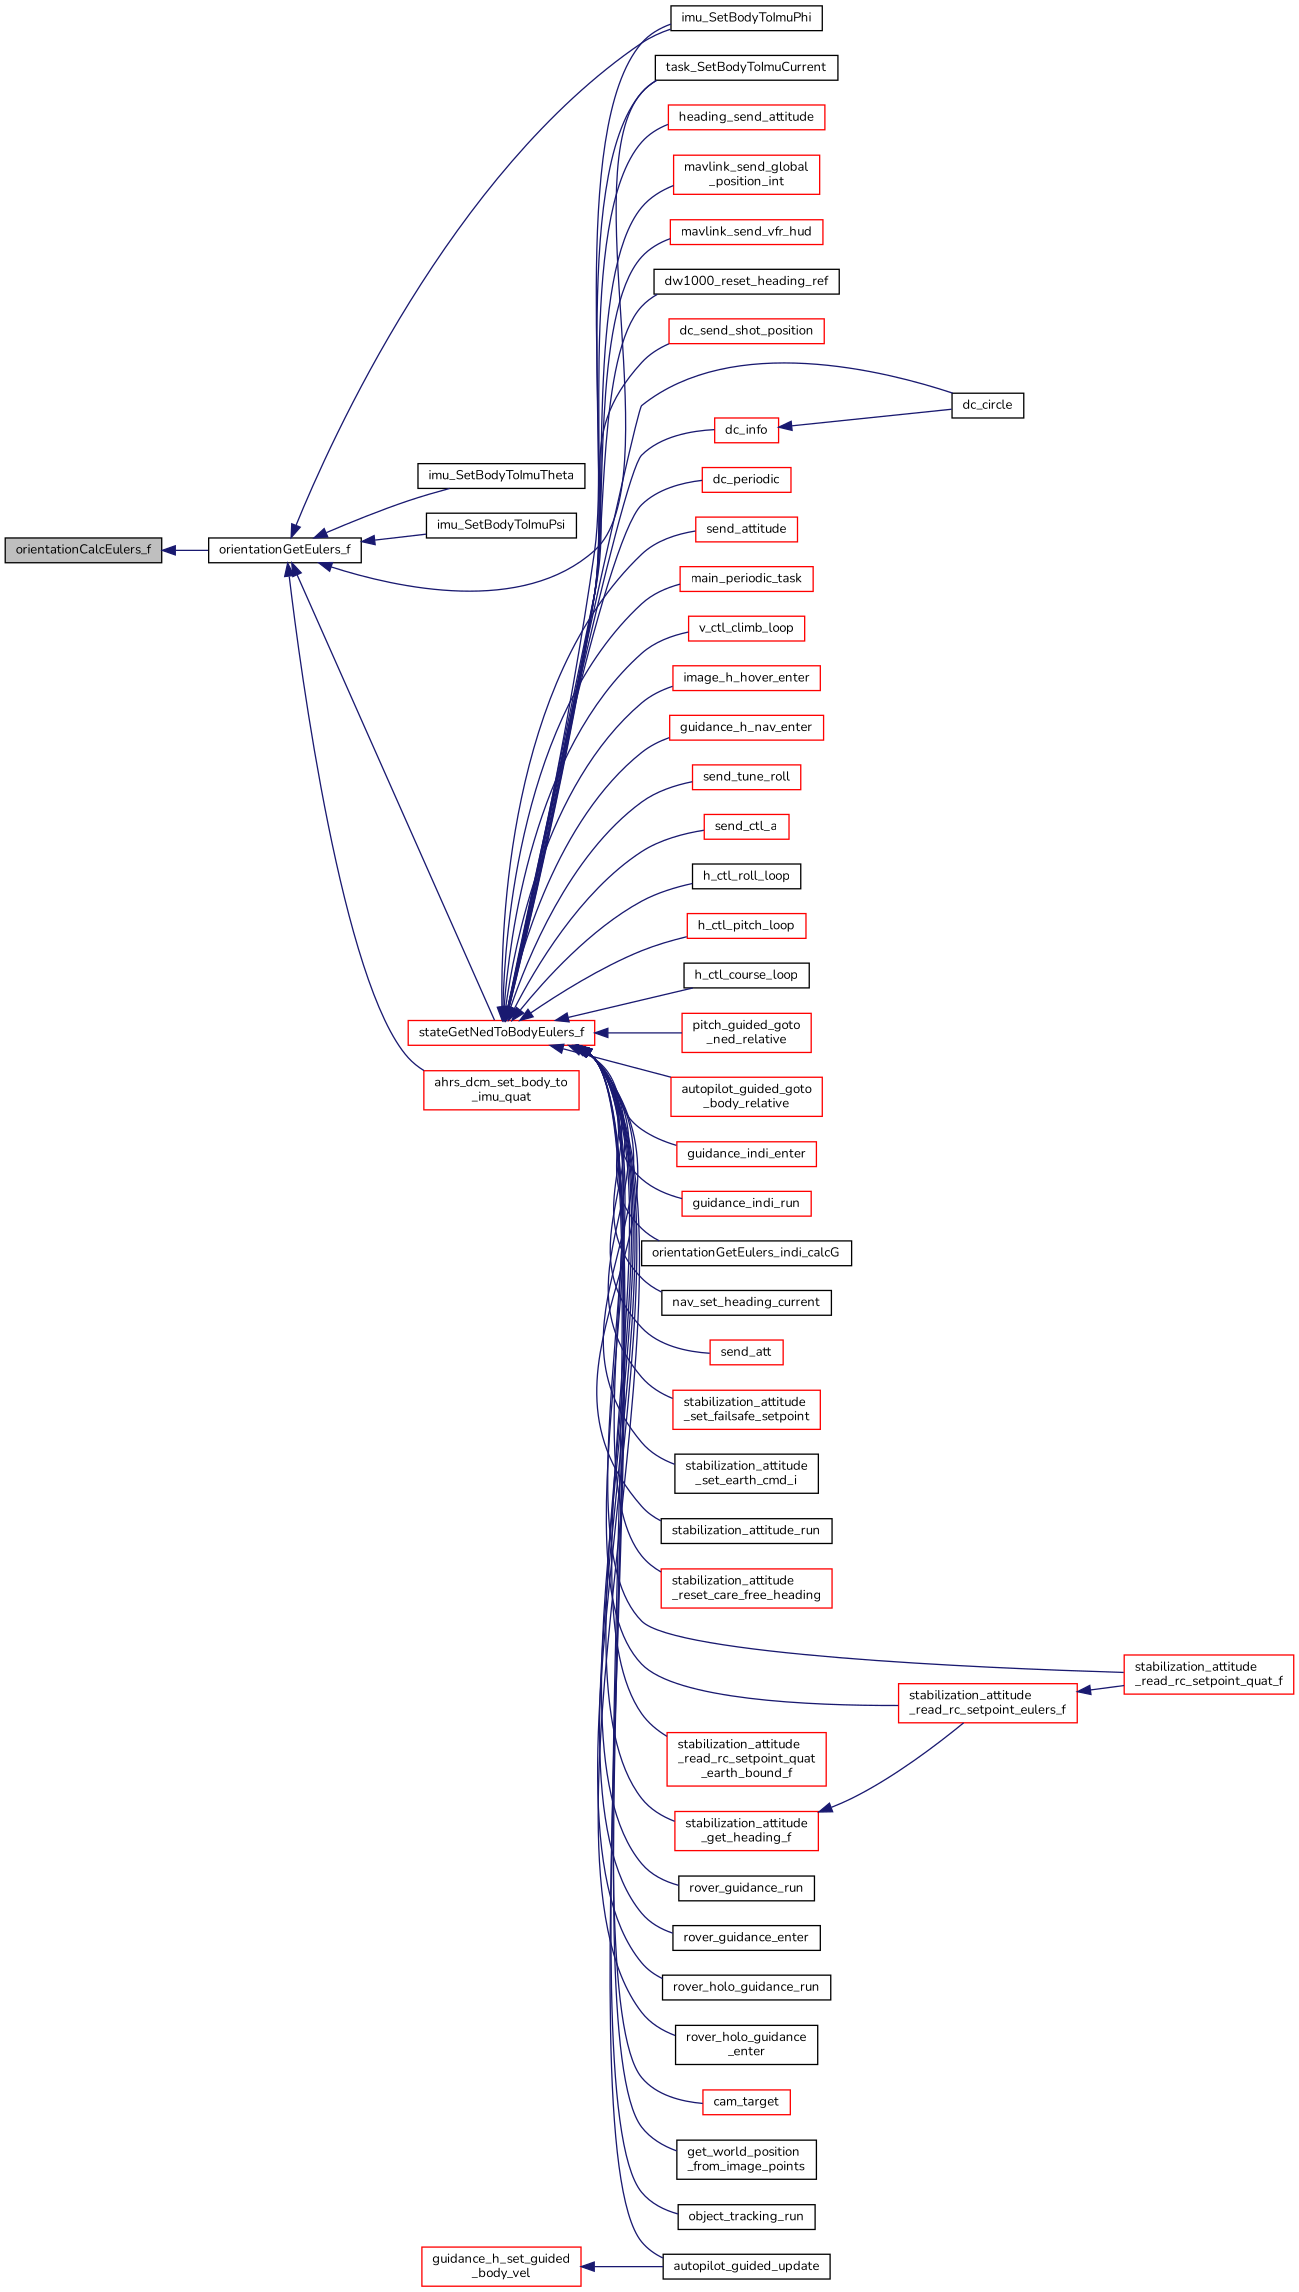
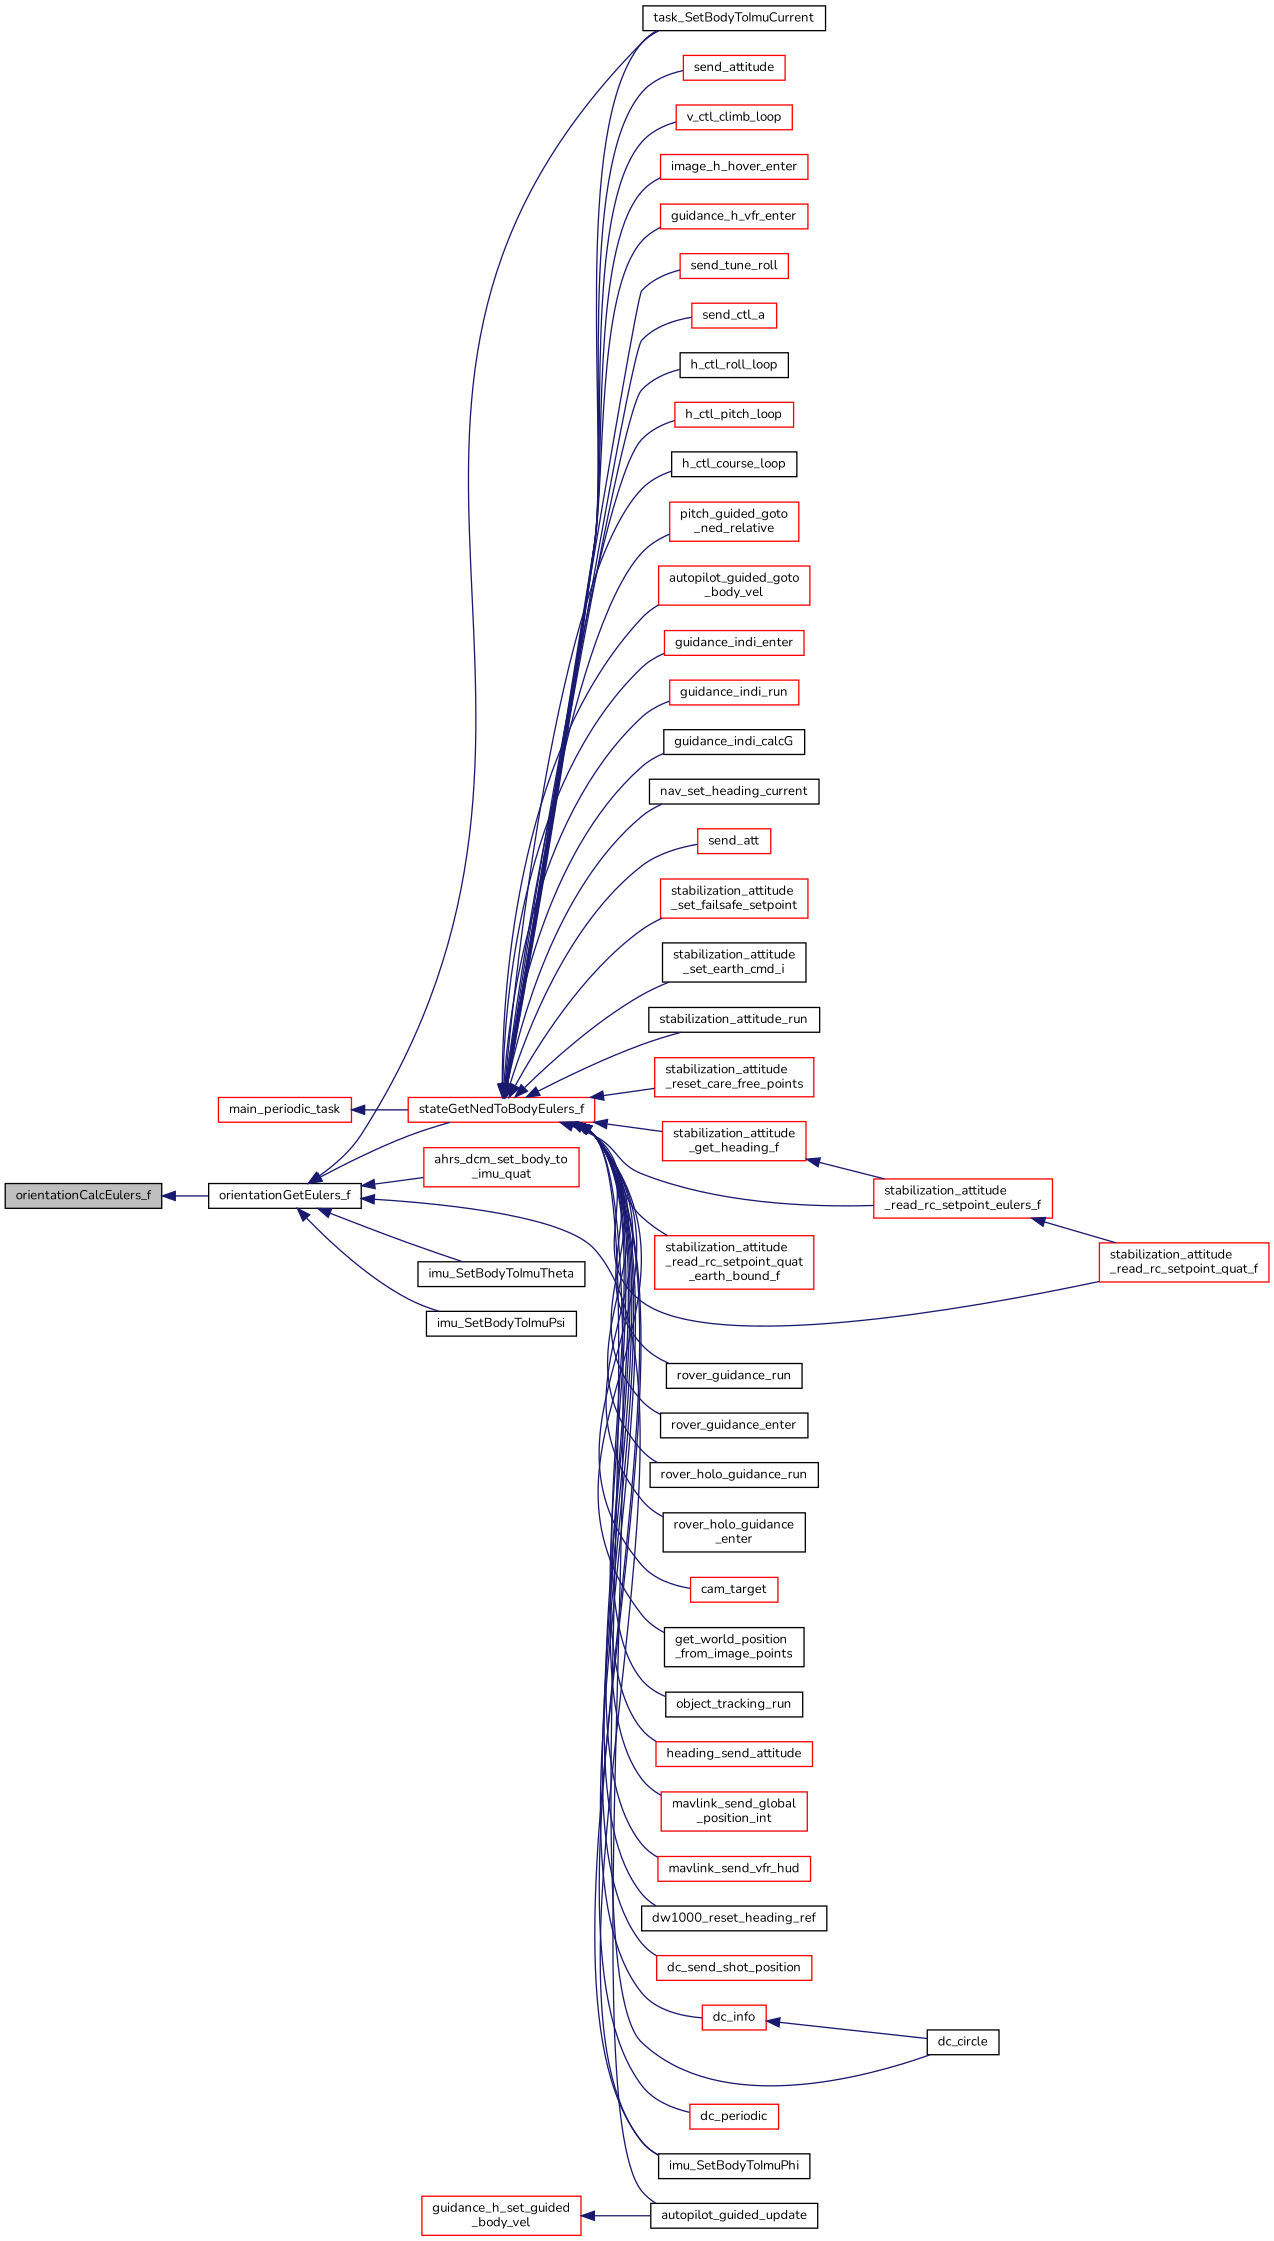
(747, 728) -> (734, 216)
(542, 771) -> (386, 1110)
(747, 1097) -> (734, 586)
(747, 1253) -> (734, 742)
(747, 1588) -> (734, 1077)
